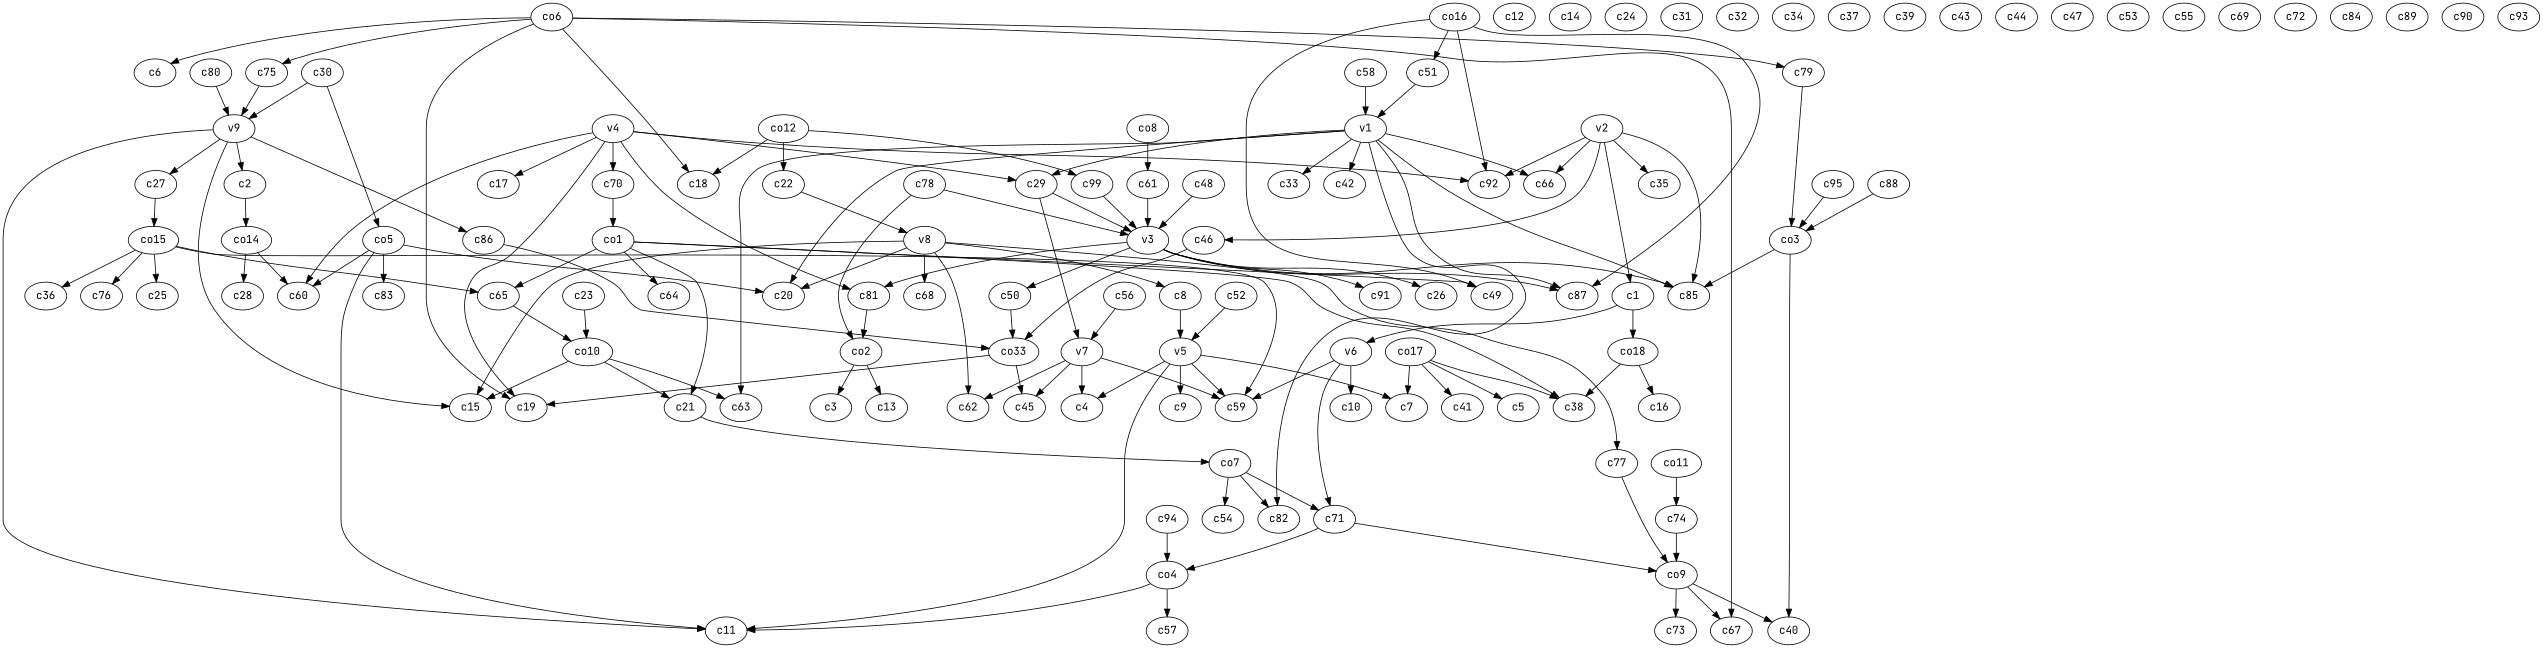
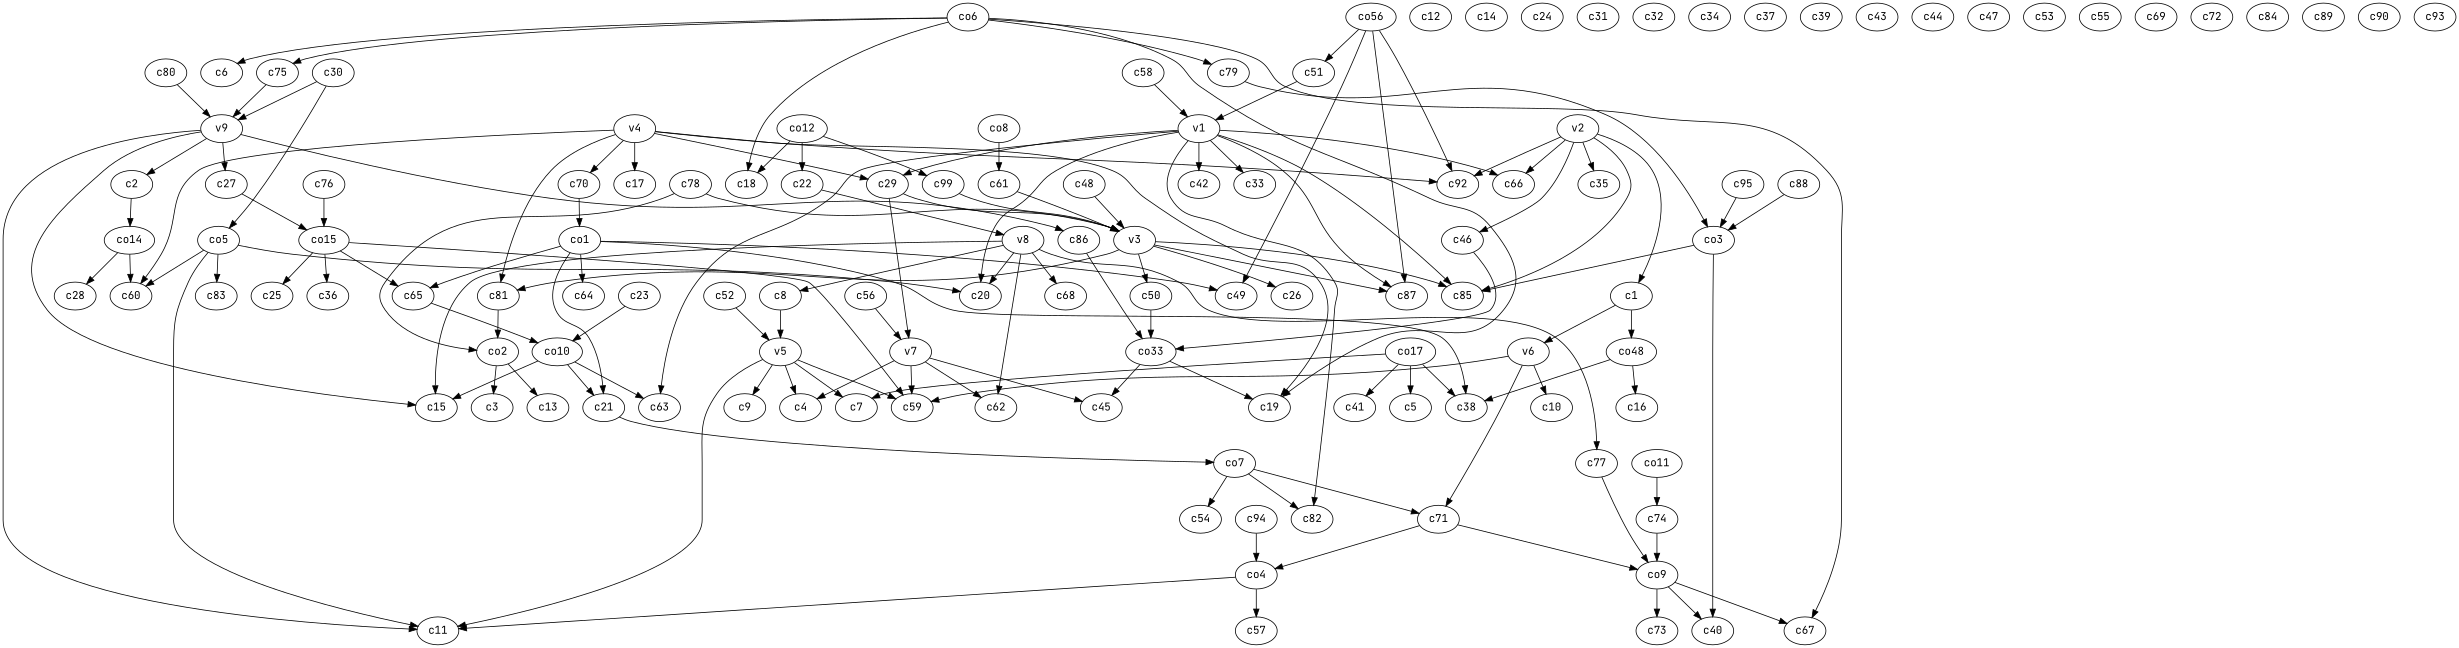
(1455, 17) -> (1371, 17)
(130, 265) -> (324, 209)
(1380, 296) -> none
(1633, 352) -> (1631, 352)
